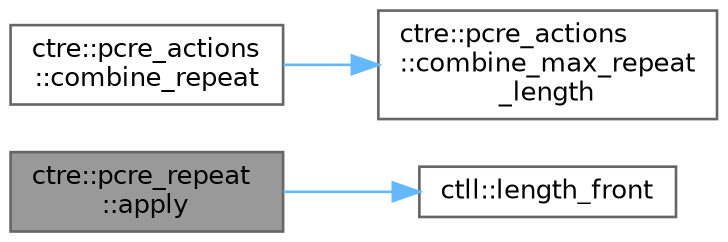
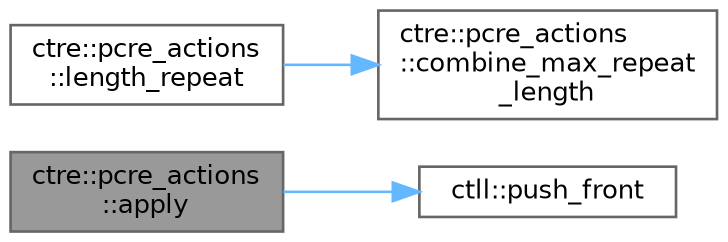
(147, 65) -> (147, 65)
(147, 192) -> (147, 192)
(548, 192) -> (548, 192)
